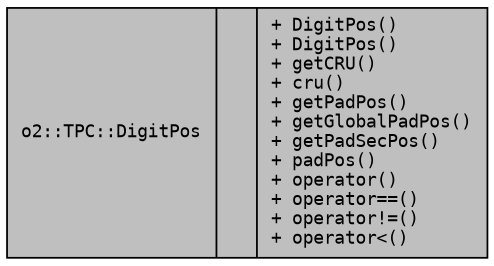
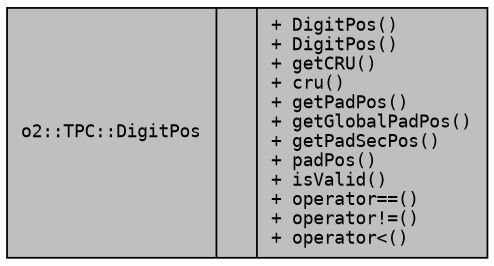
(335, 180) -> (330, 180)
